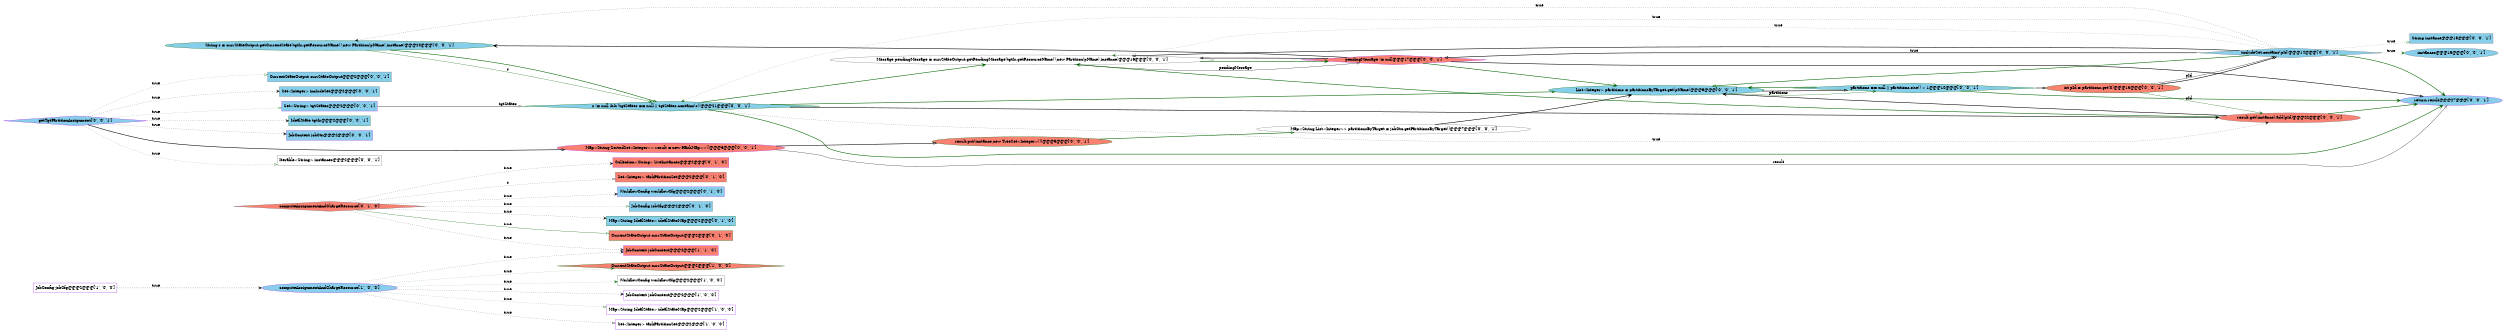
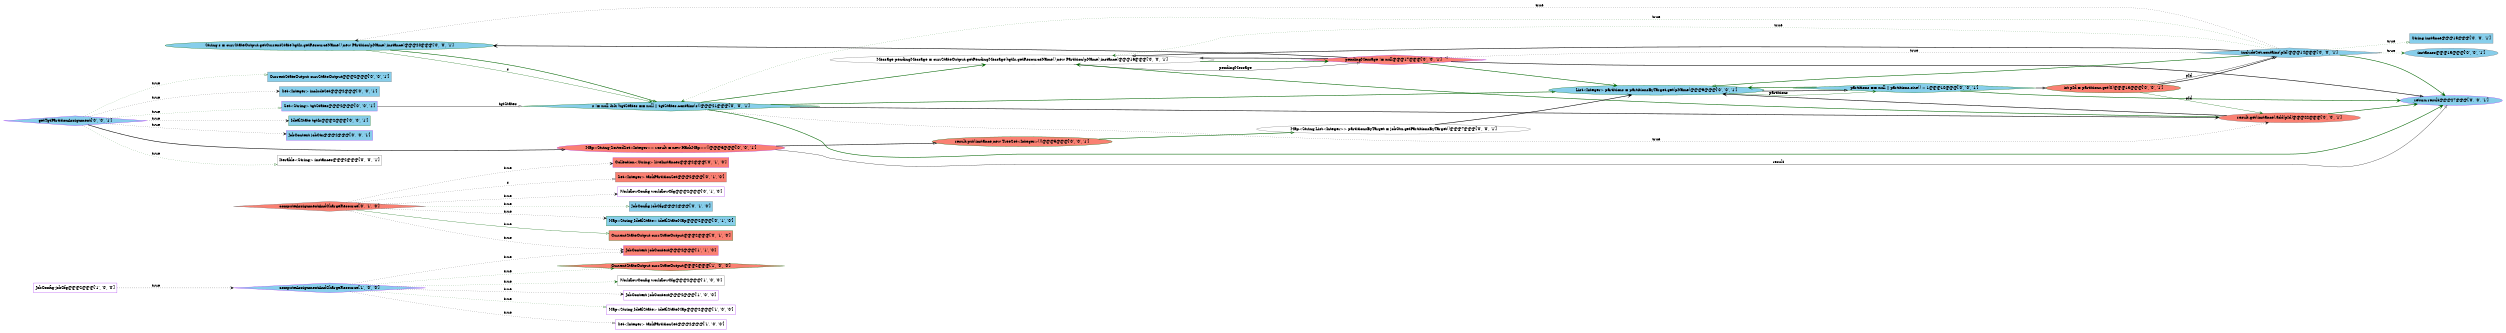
(1822, 53) -> (1822, 53)
(671, 192) -> (671, 192)
(329, 288) -> (329, 288)
